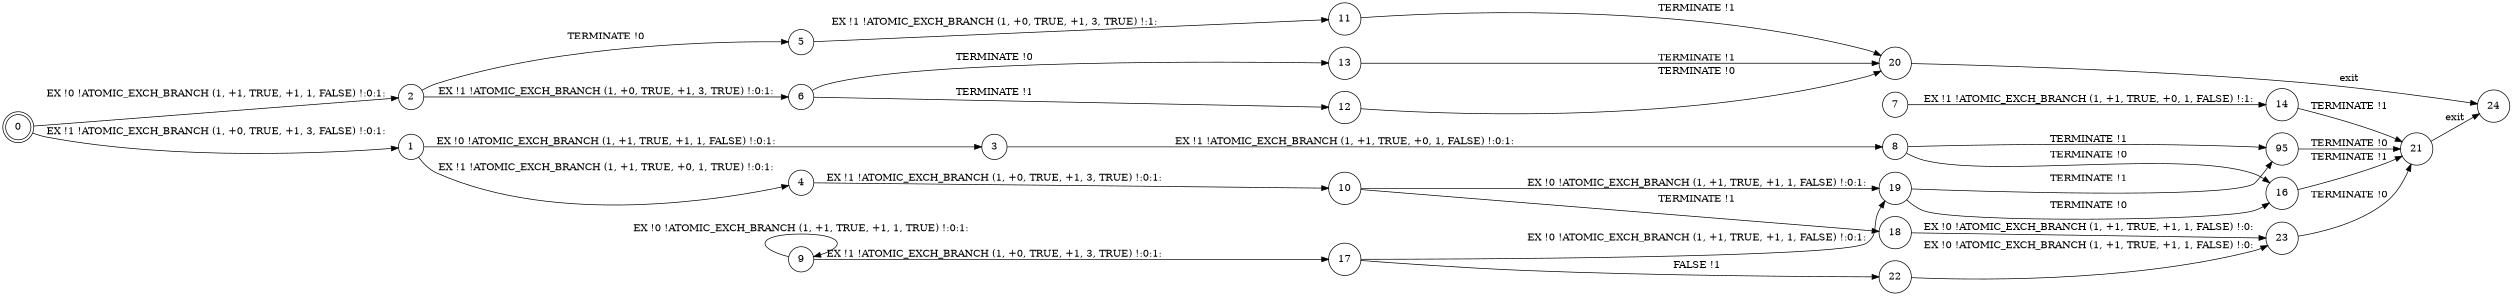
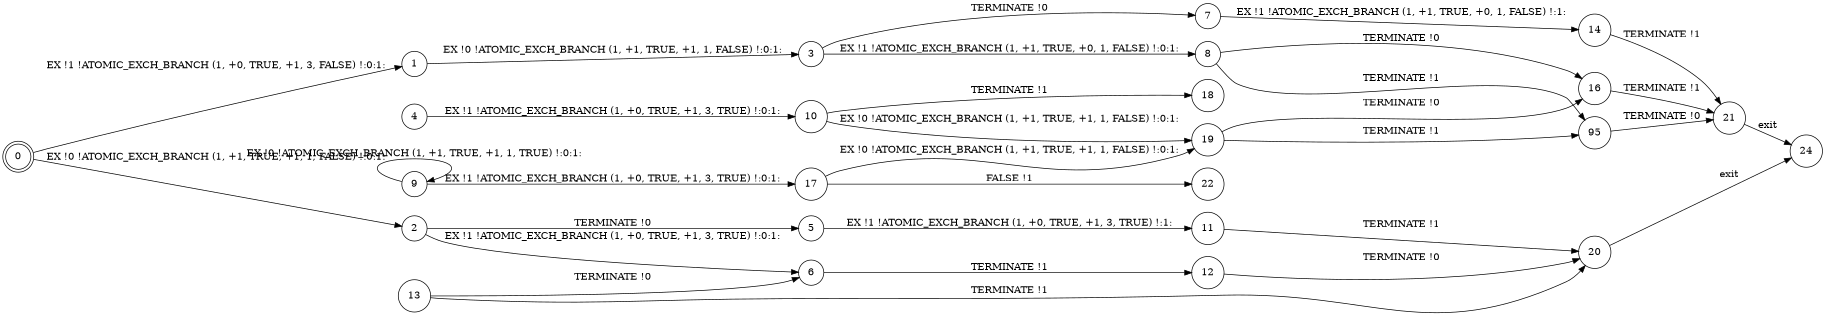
none -> (1004, 16)
(1066, 64) -> (612, 294)
(596, 204) -> none
(2282, 238) -> none
